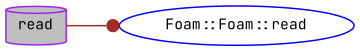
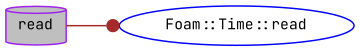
(237, 26) -> (237, 26)
